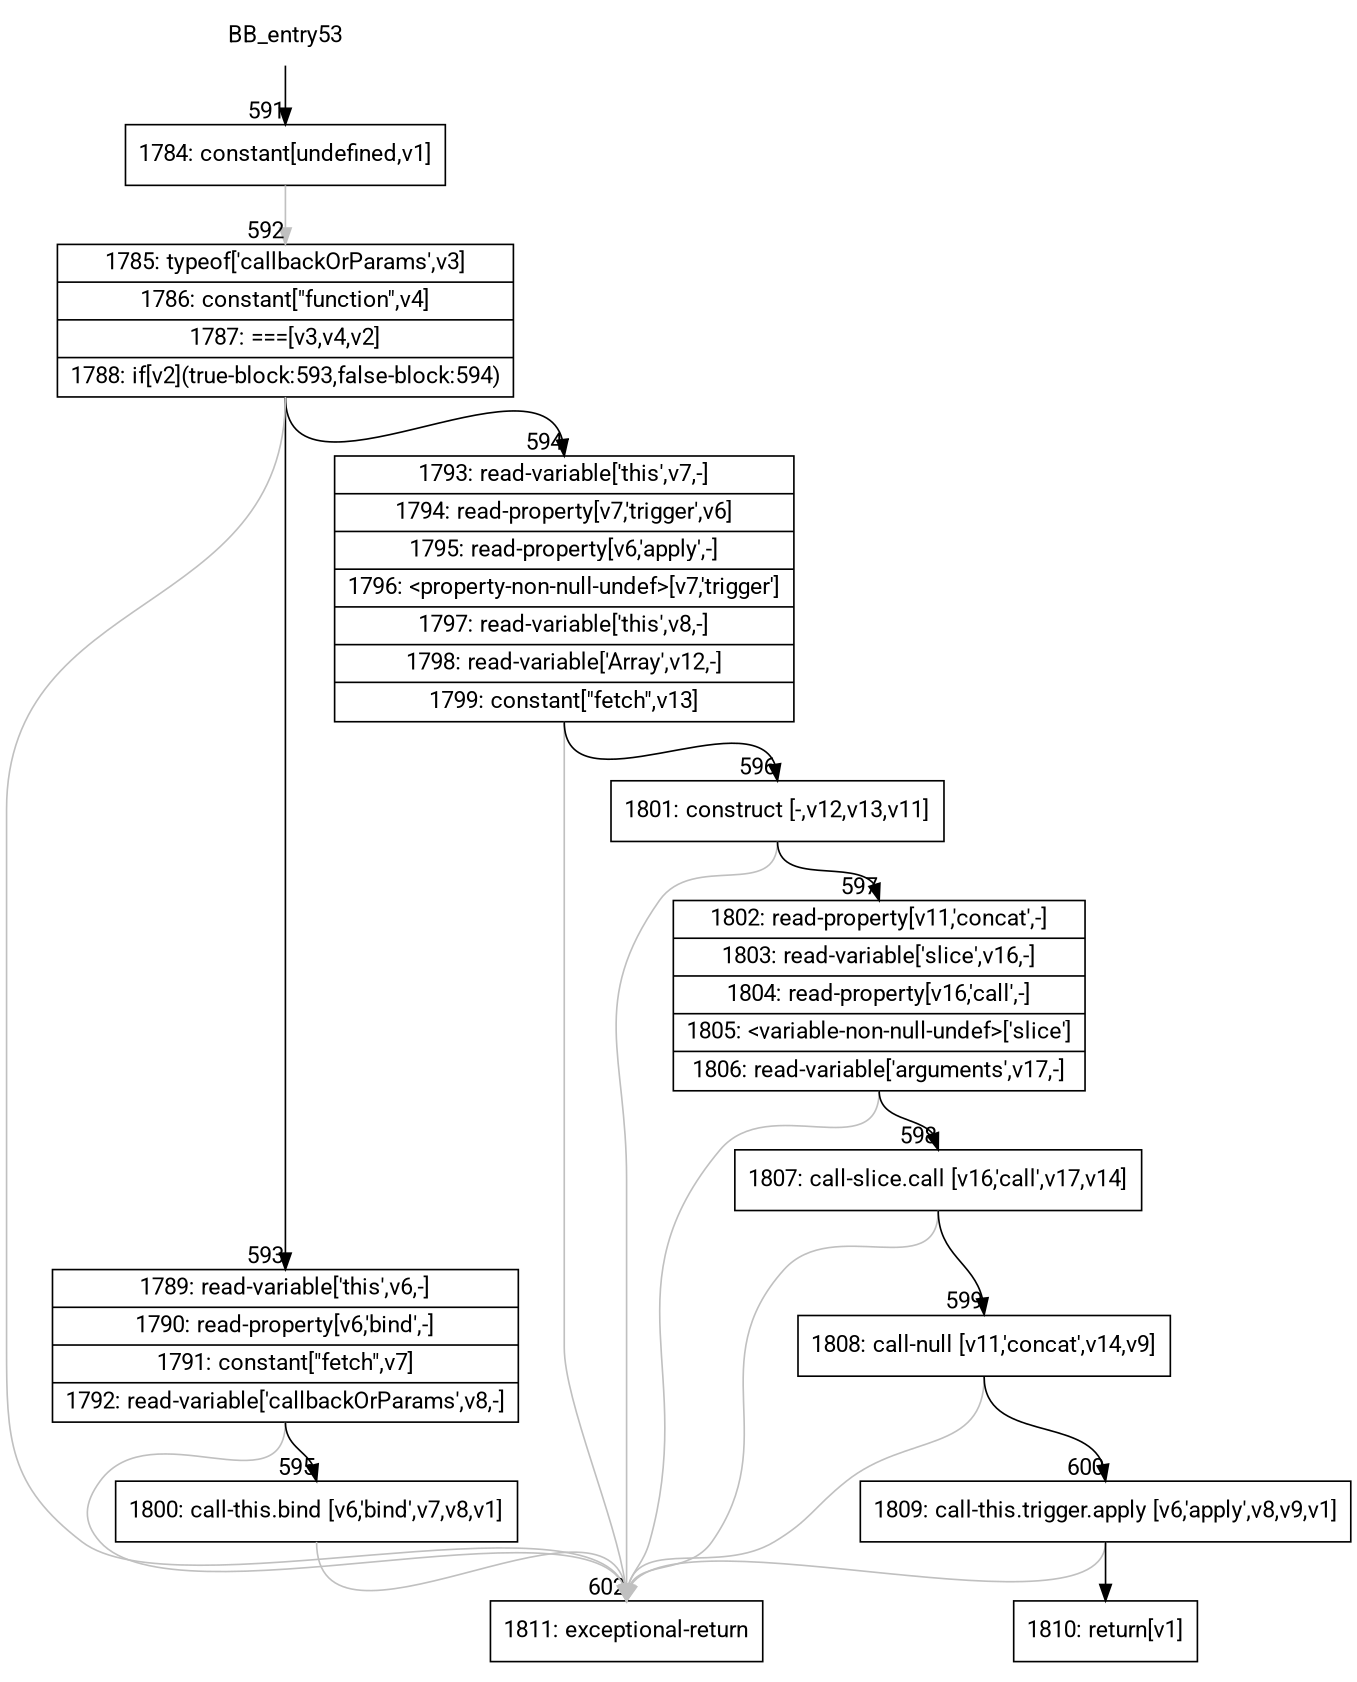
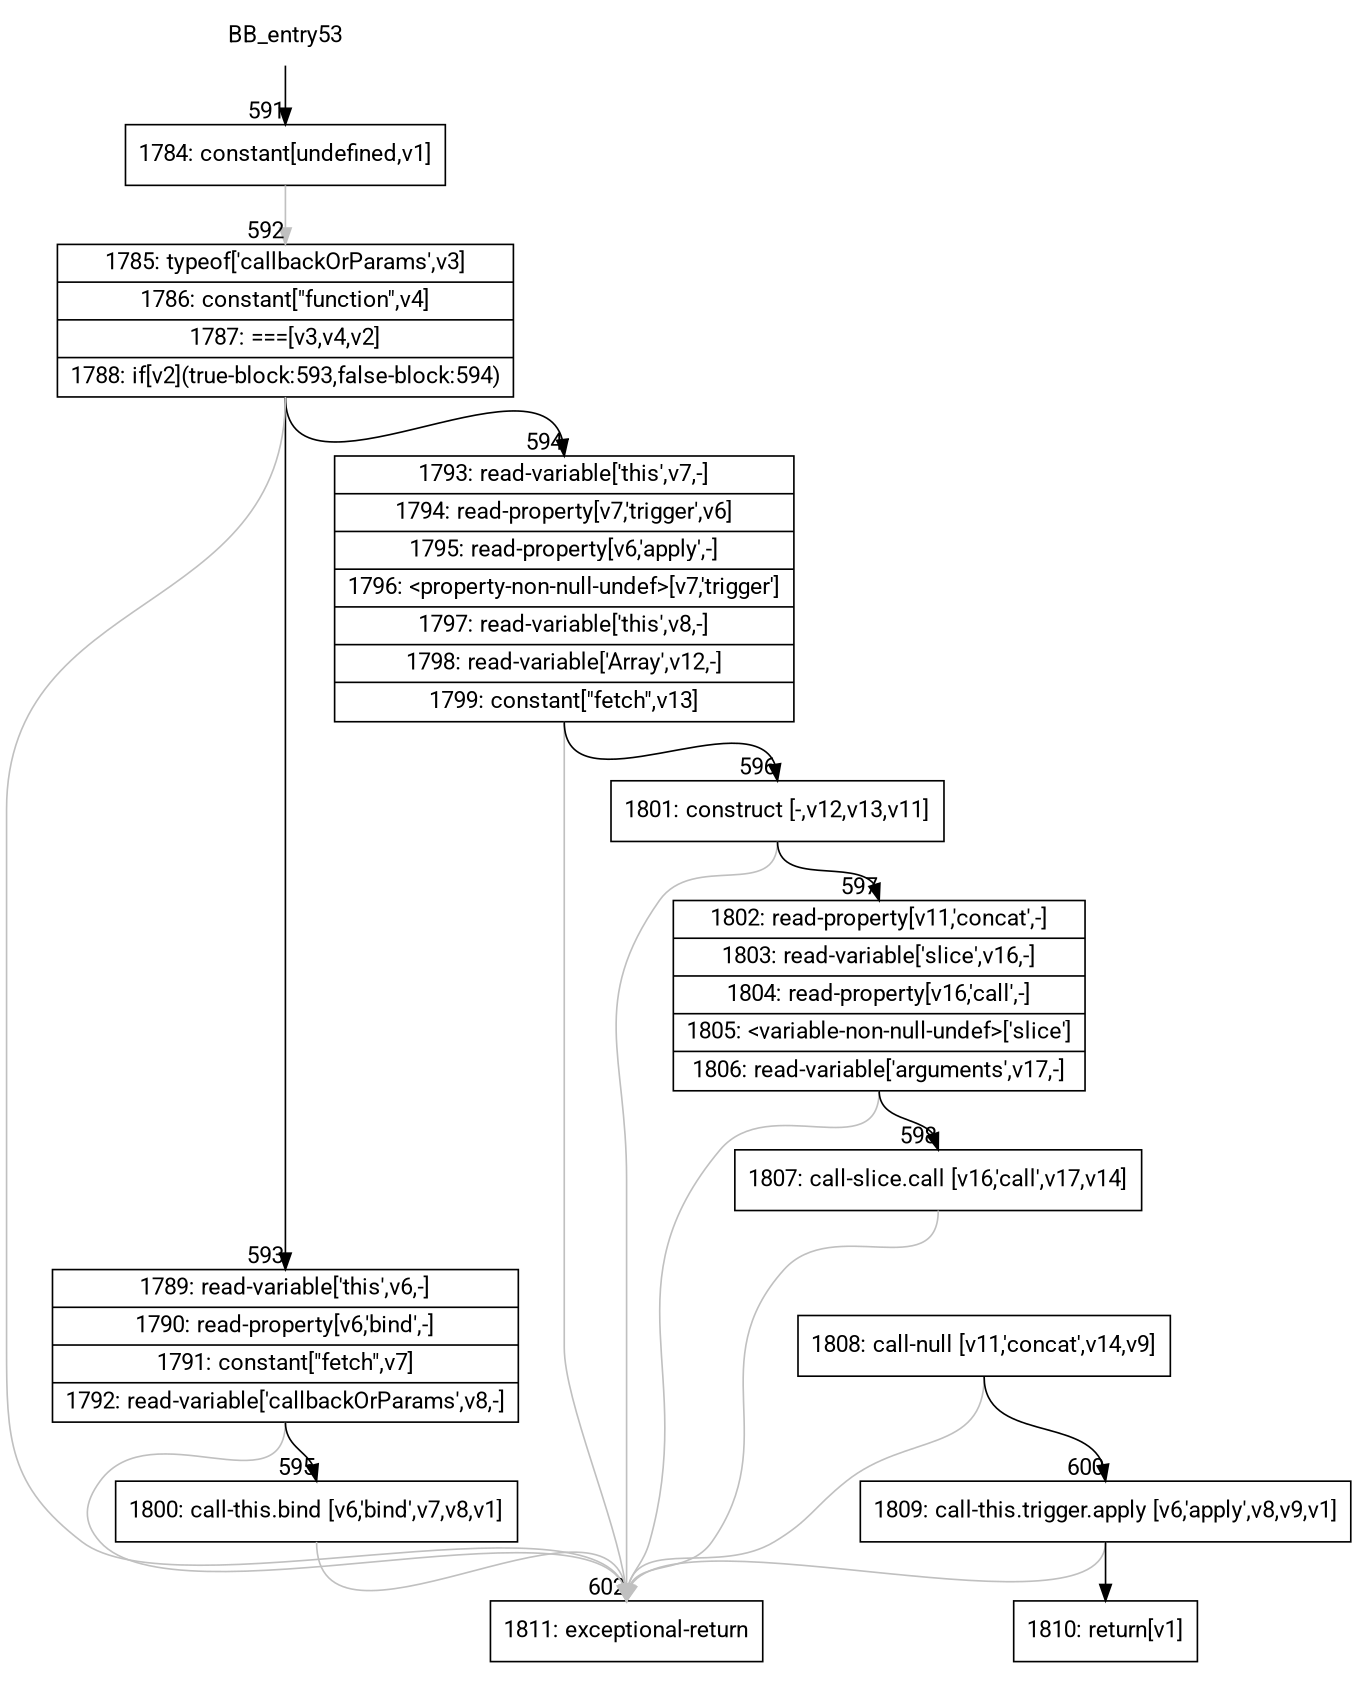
(956, 1256) -> none
